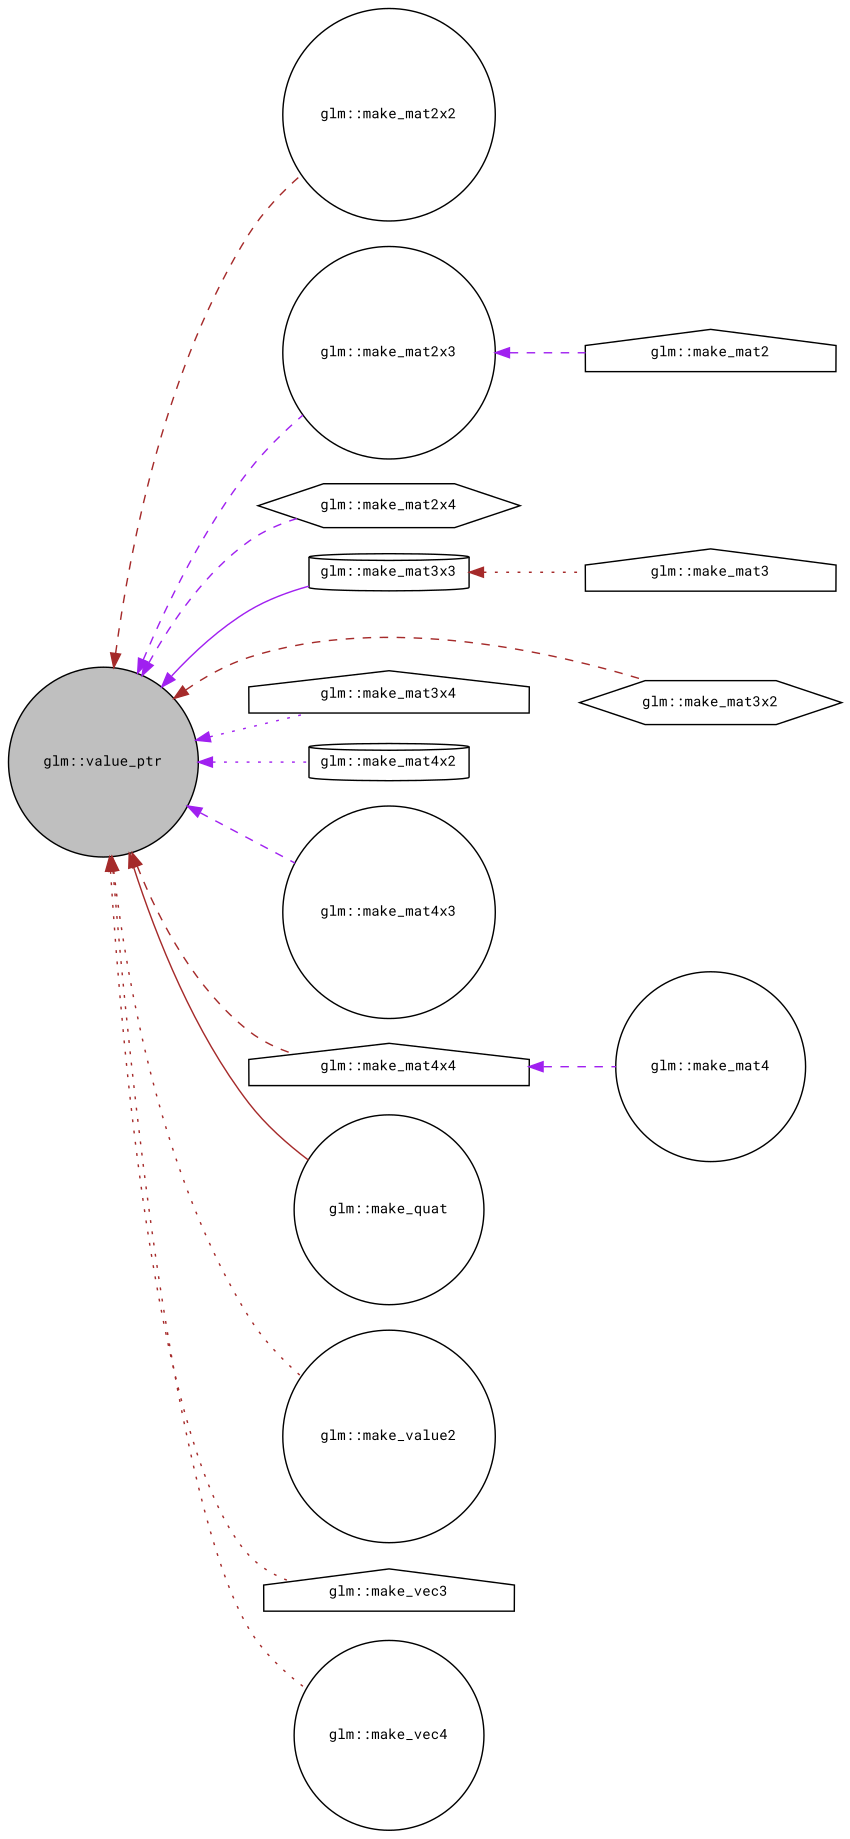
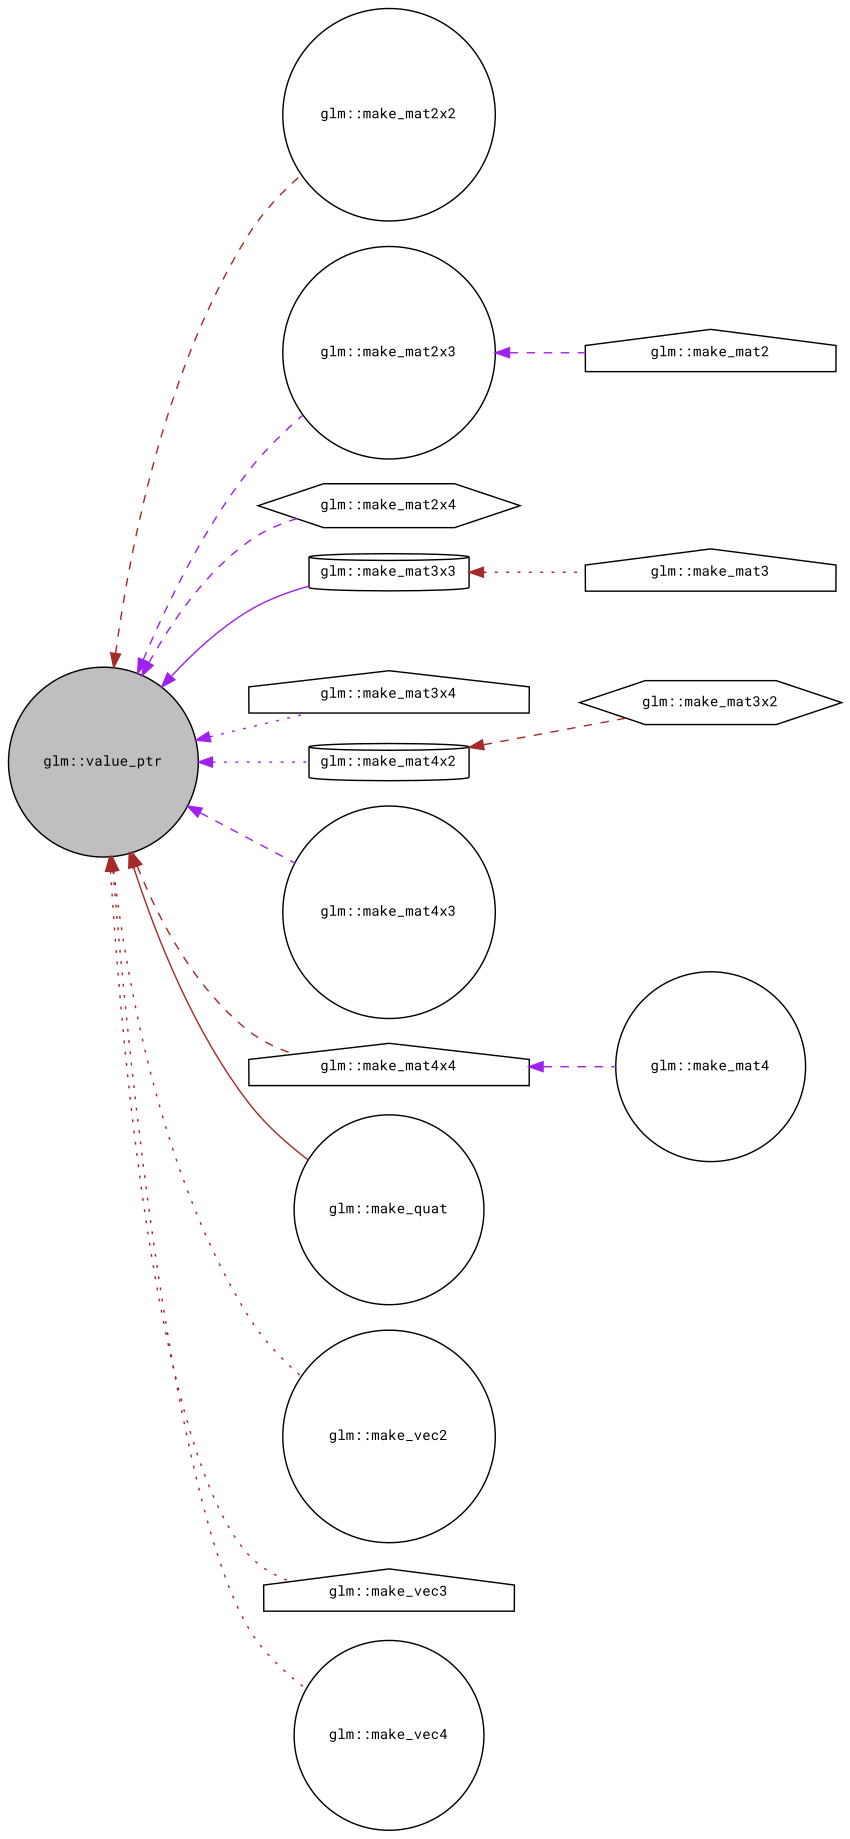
(413, 638) -> (555, 732)
(389, 1436) -> (389, 1436)
